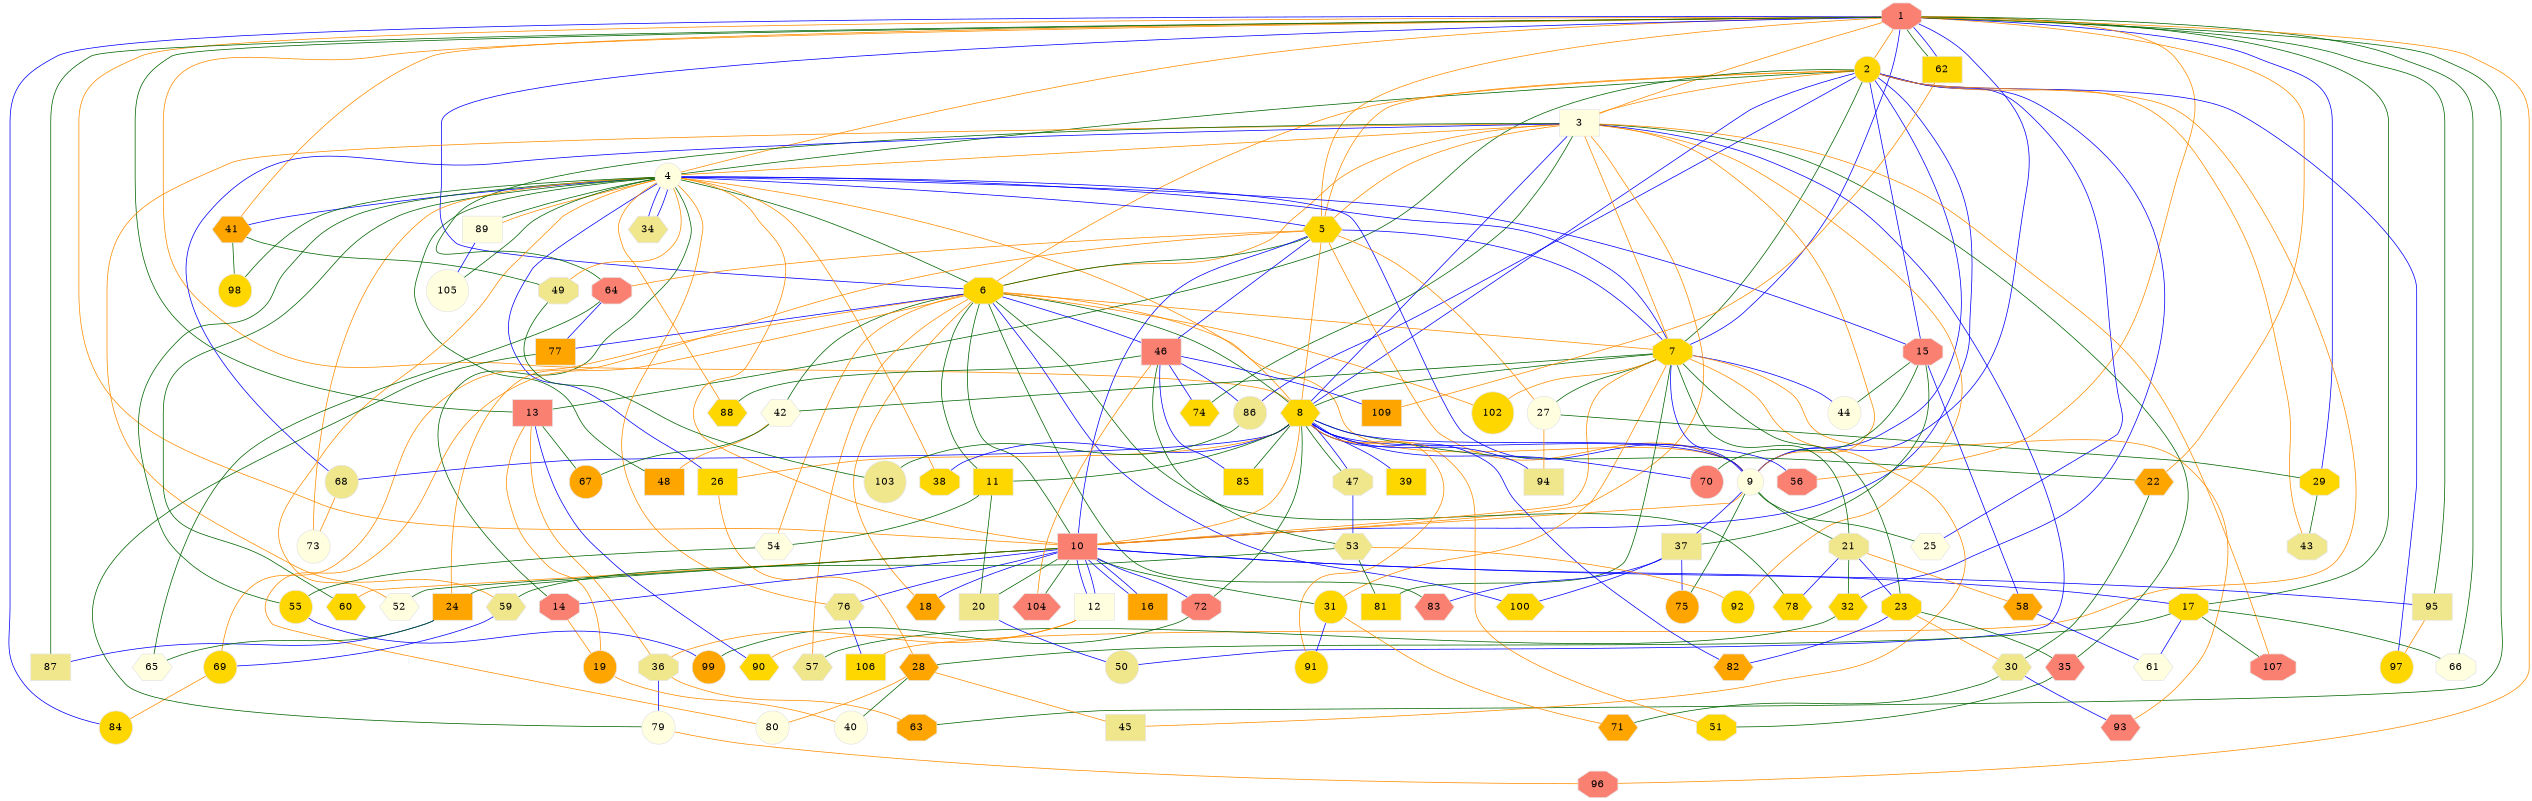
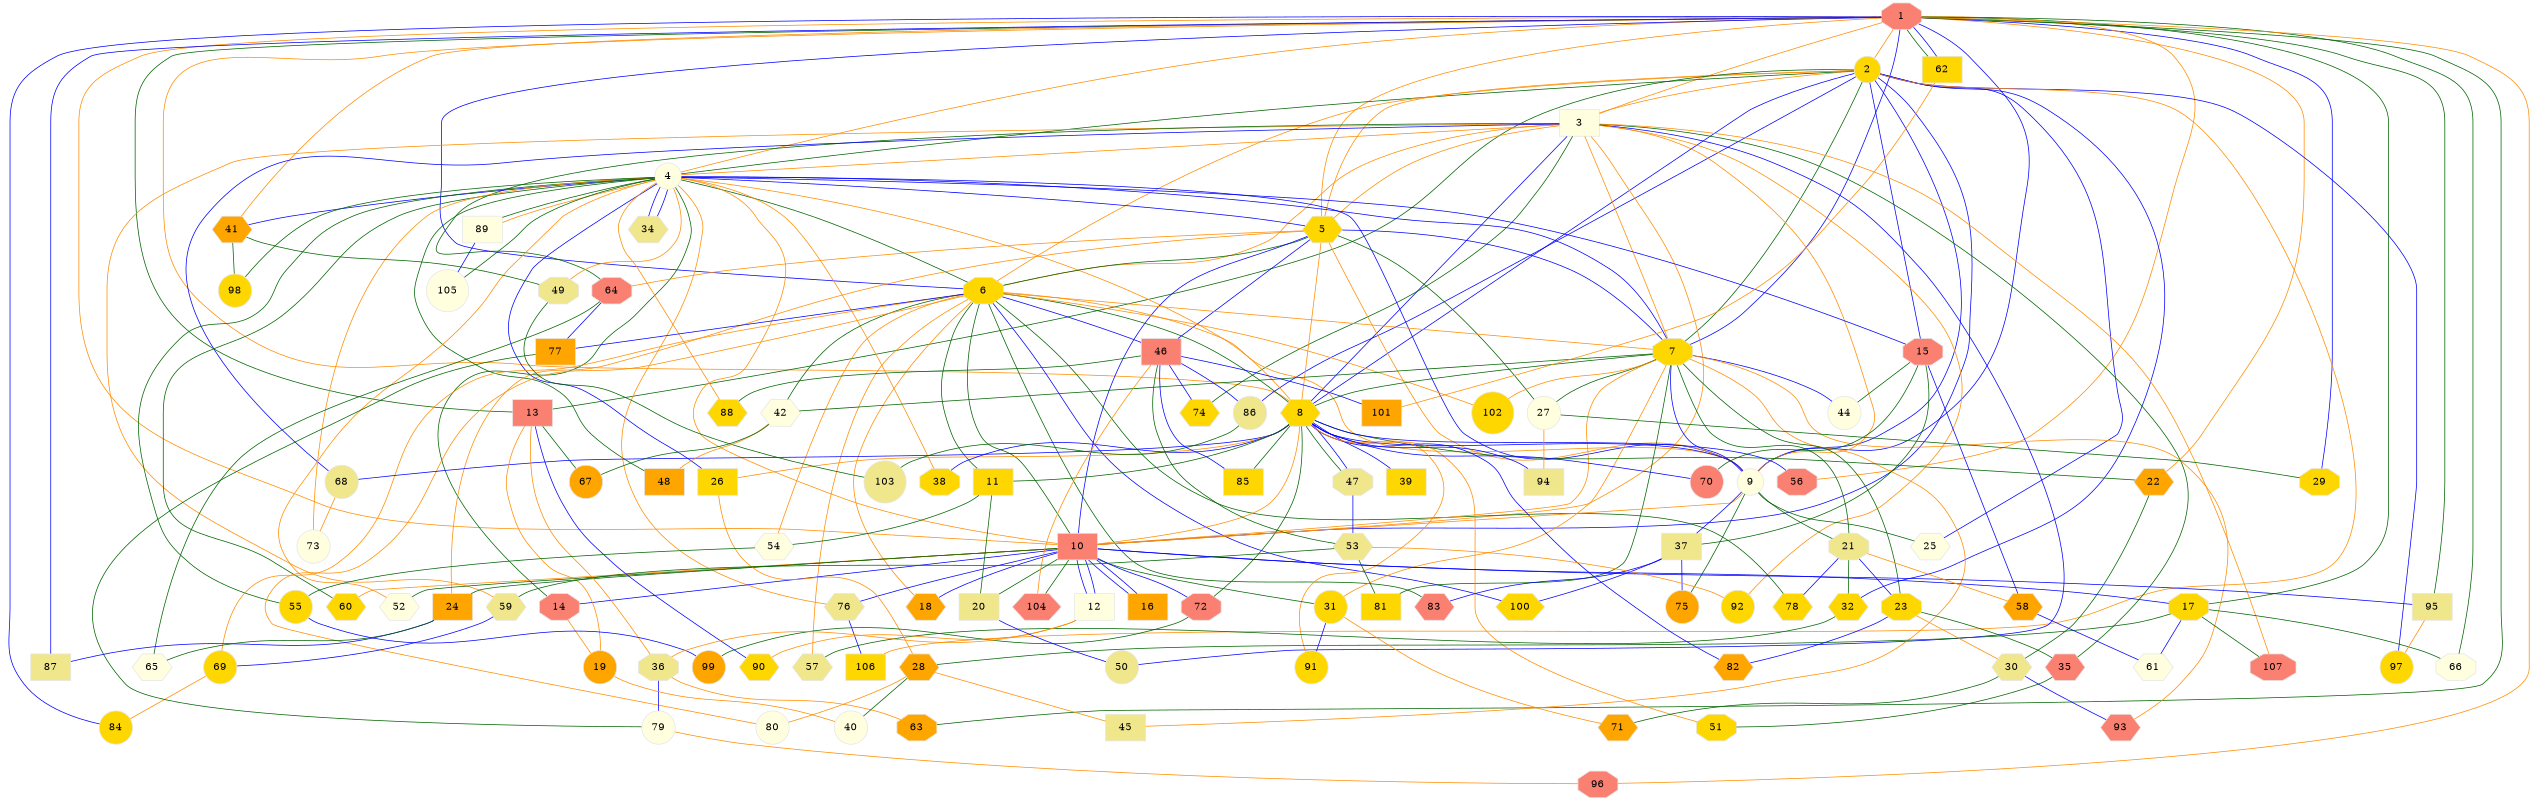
(138, 51) -> (138, 51)
(1437, 295) -> (1437, 295)
(1382, 413) -> (1382, 413)
(2307, 547) -> none
